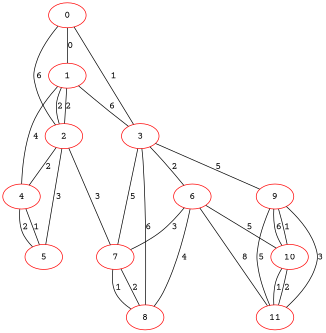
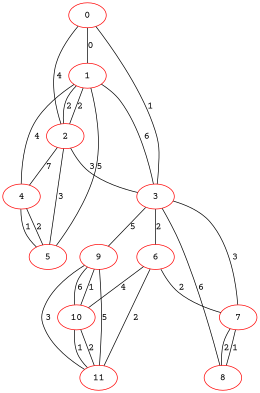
(39, 76) -> (59, 76)
(48, 166) -> (49, 166)
none -> (96, 167)
(90, 197) -> (99, 178)
(133, 197) -> (235, 257)
(175, 227) -> (182, 287)
(250, 227) -> (123, 287)
(245, 257) -> (136, 317)
(177, 260) -> none
